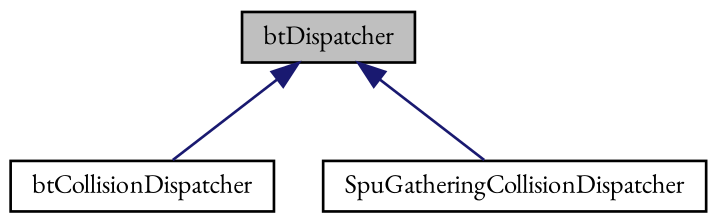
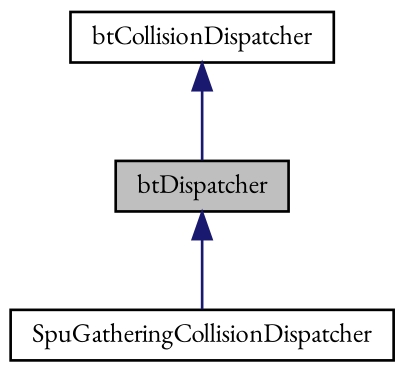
(225, 120) -> (202, 126)
